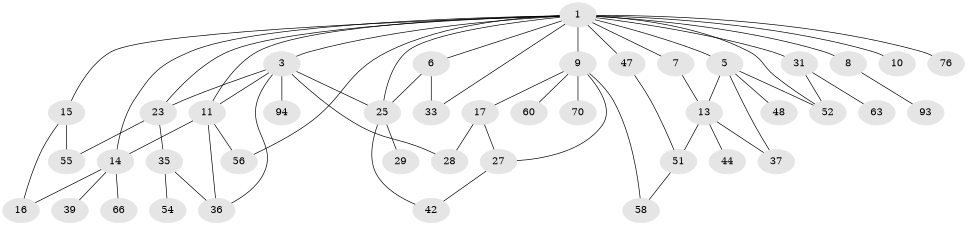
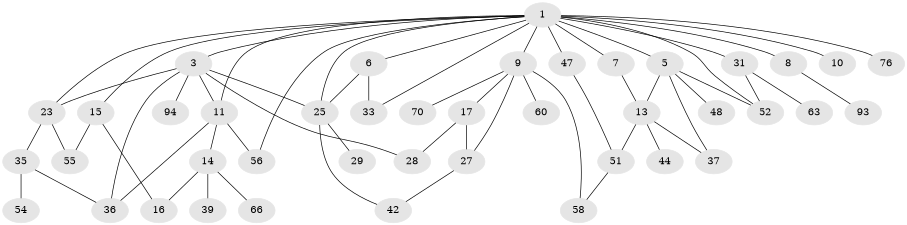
(260, 35) -> none
